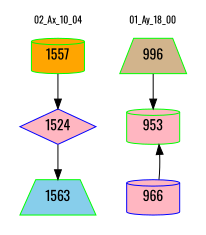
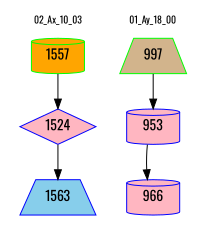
(58, 21) -> (58, 21)
(153, 56) -> (153, 56)
(153, 127) -> (153, 127)
(160, 167) -> (147, 157)
(58, 197) -> (58, 197)
